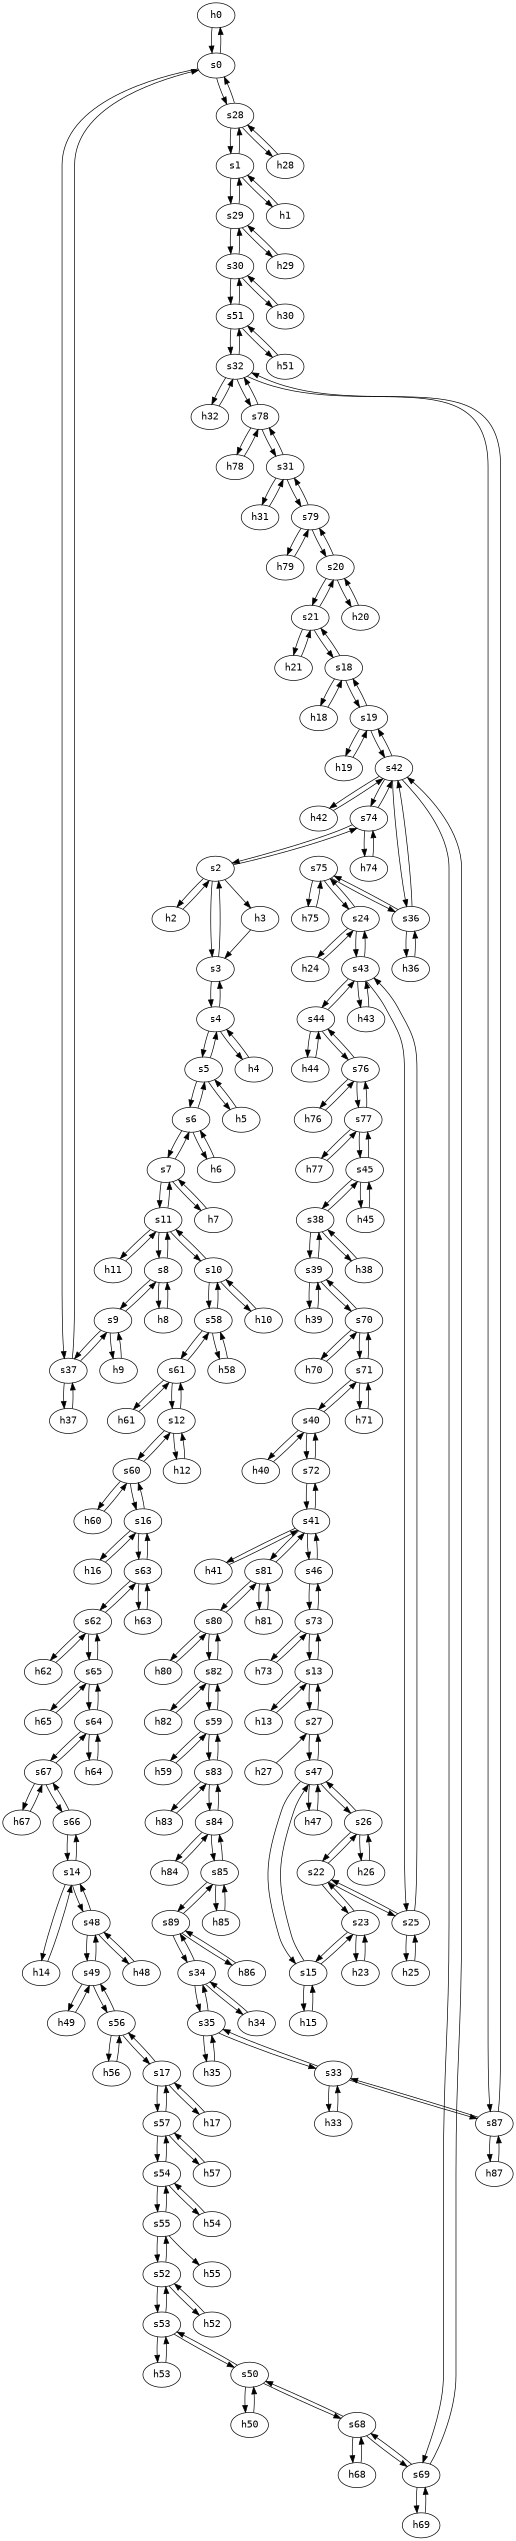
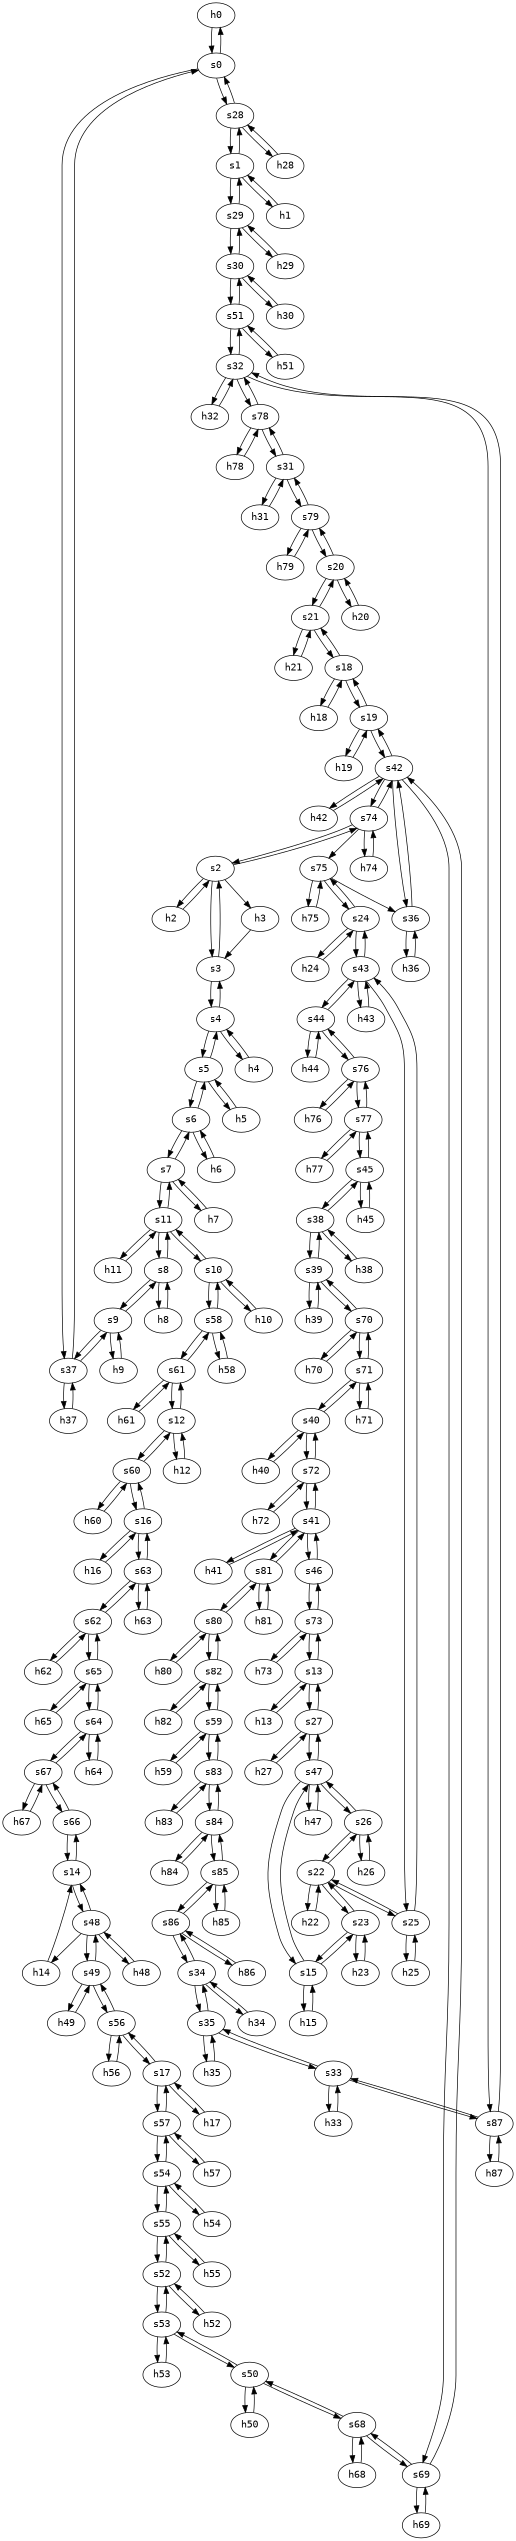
(369, 894) -> (346, 841)
none -> (261, 1521)
none -> (288, 1743)
(53, 1919) -> (69, 1946)
(171, 1923) -> (171, 1923)
none -> (310, 1923)
none -> (193, 2250)
